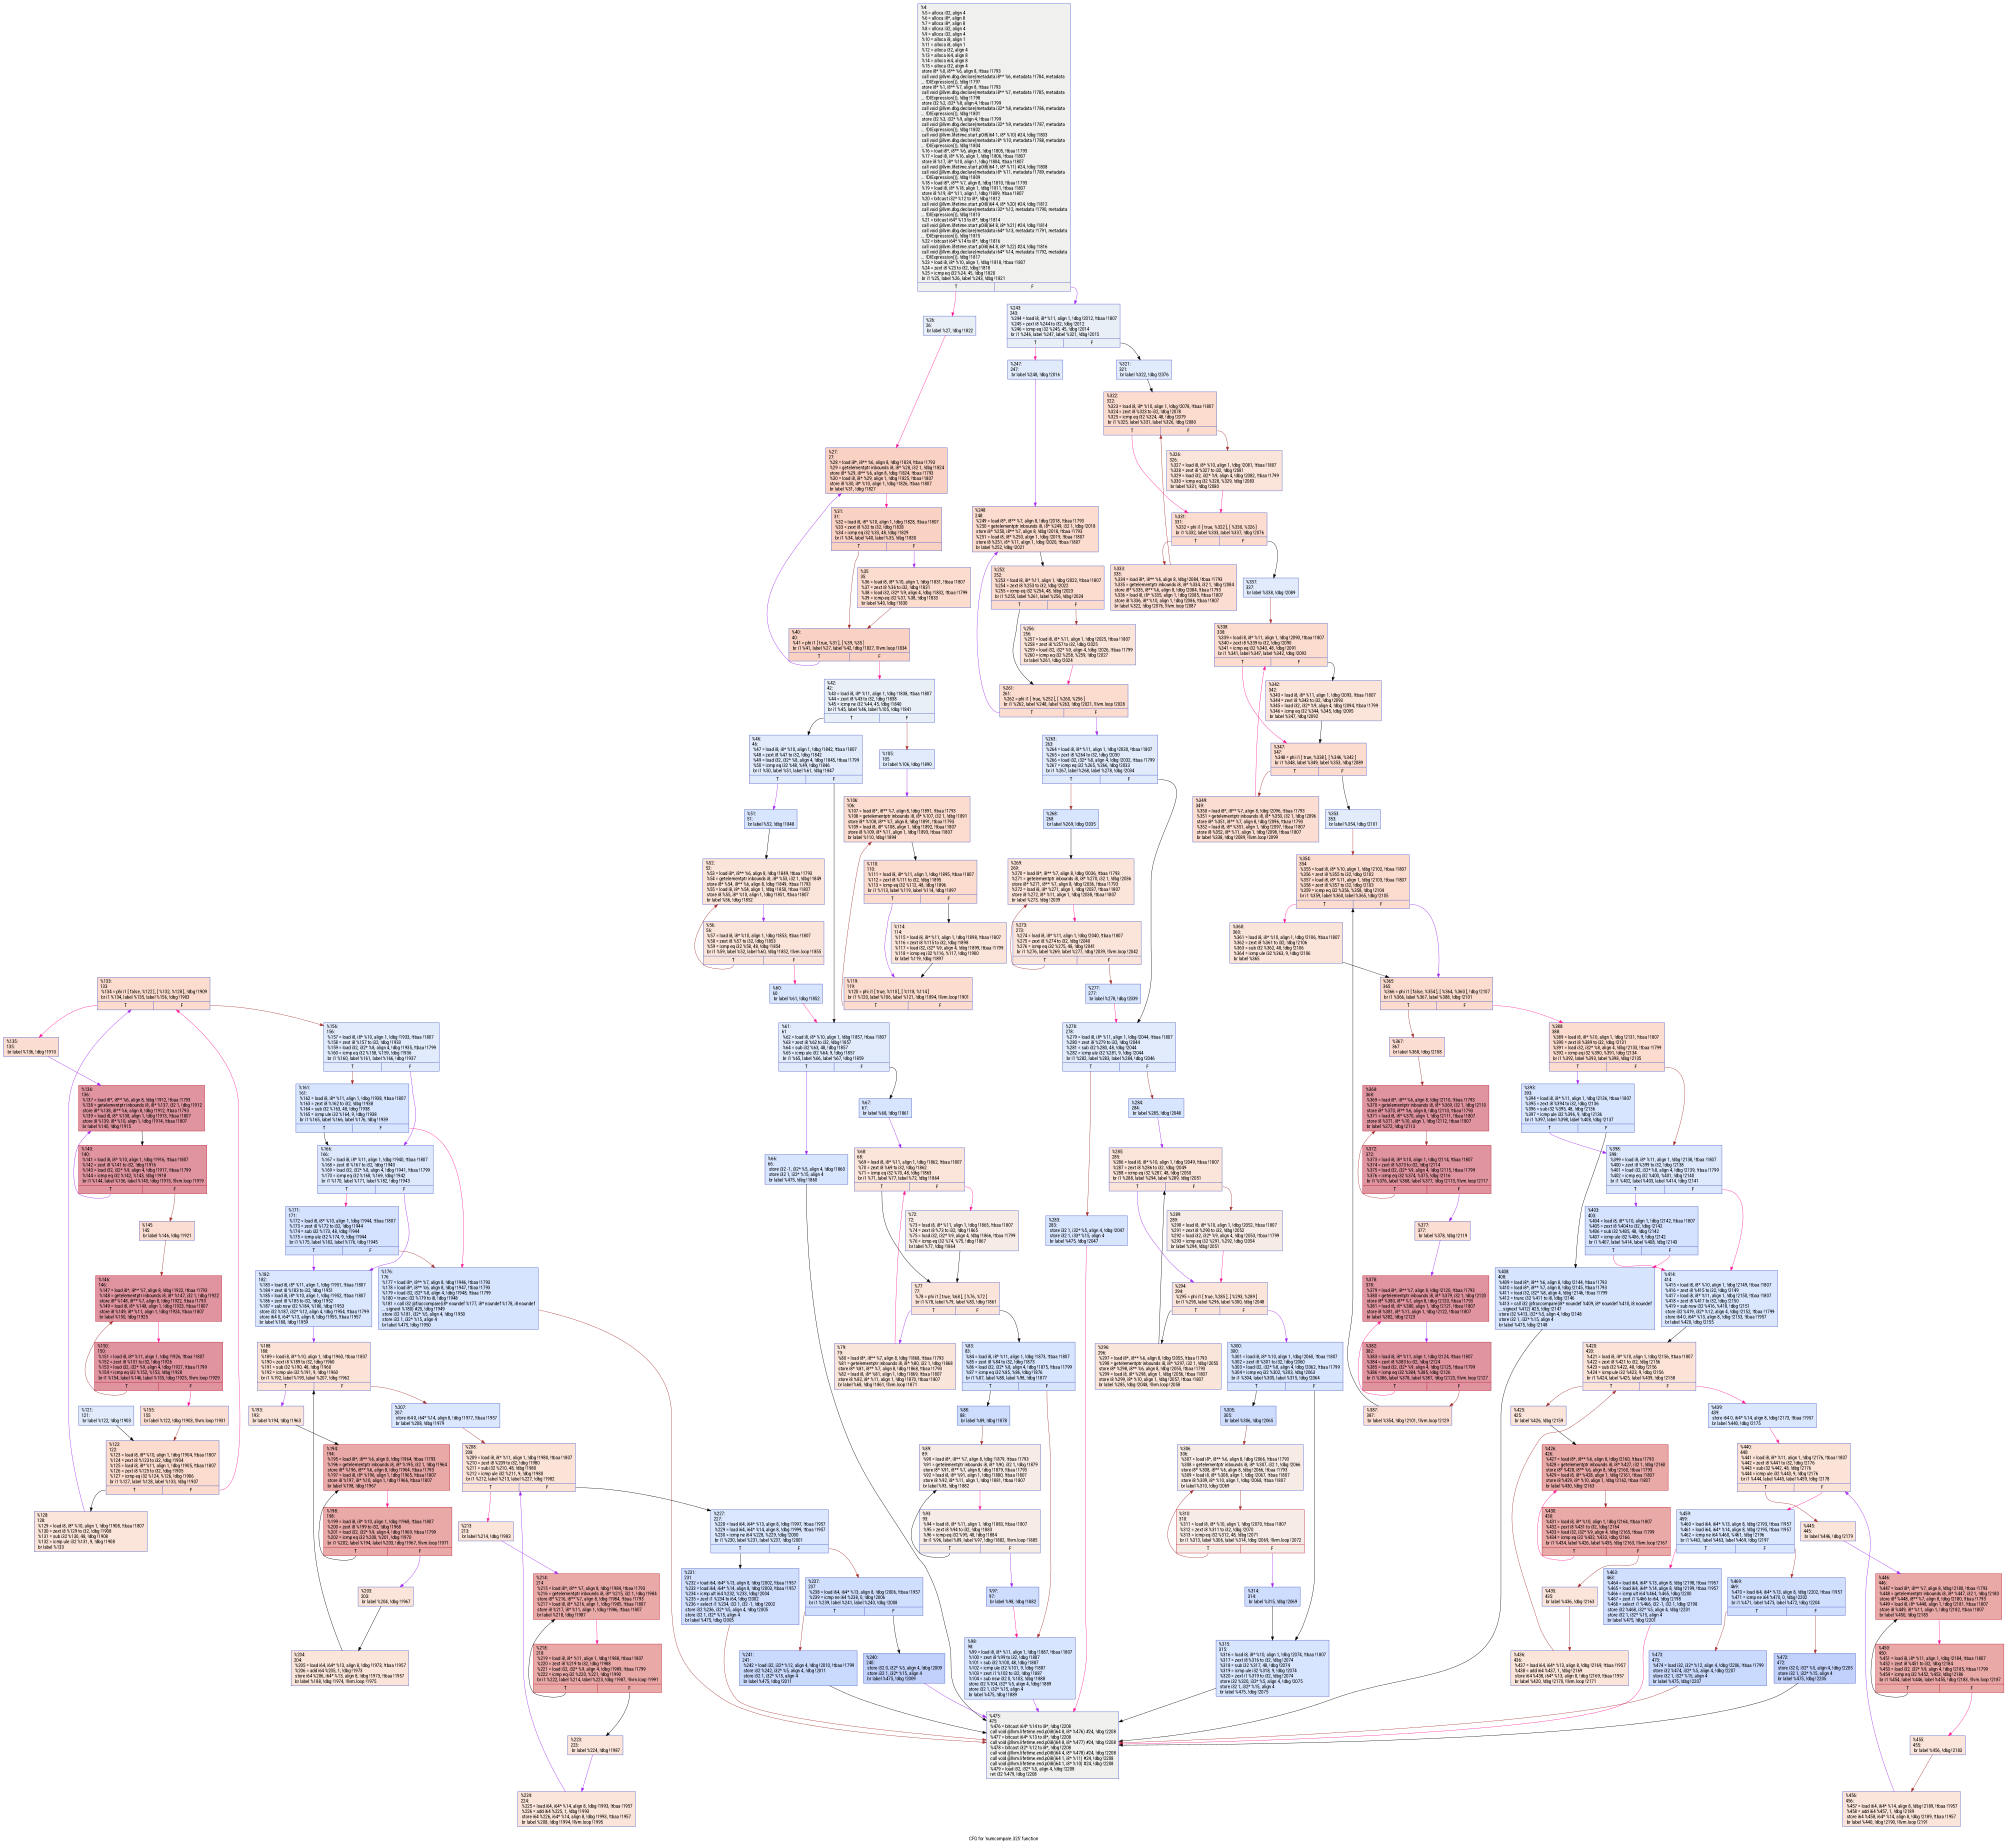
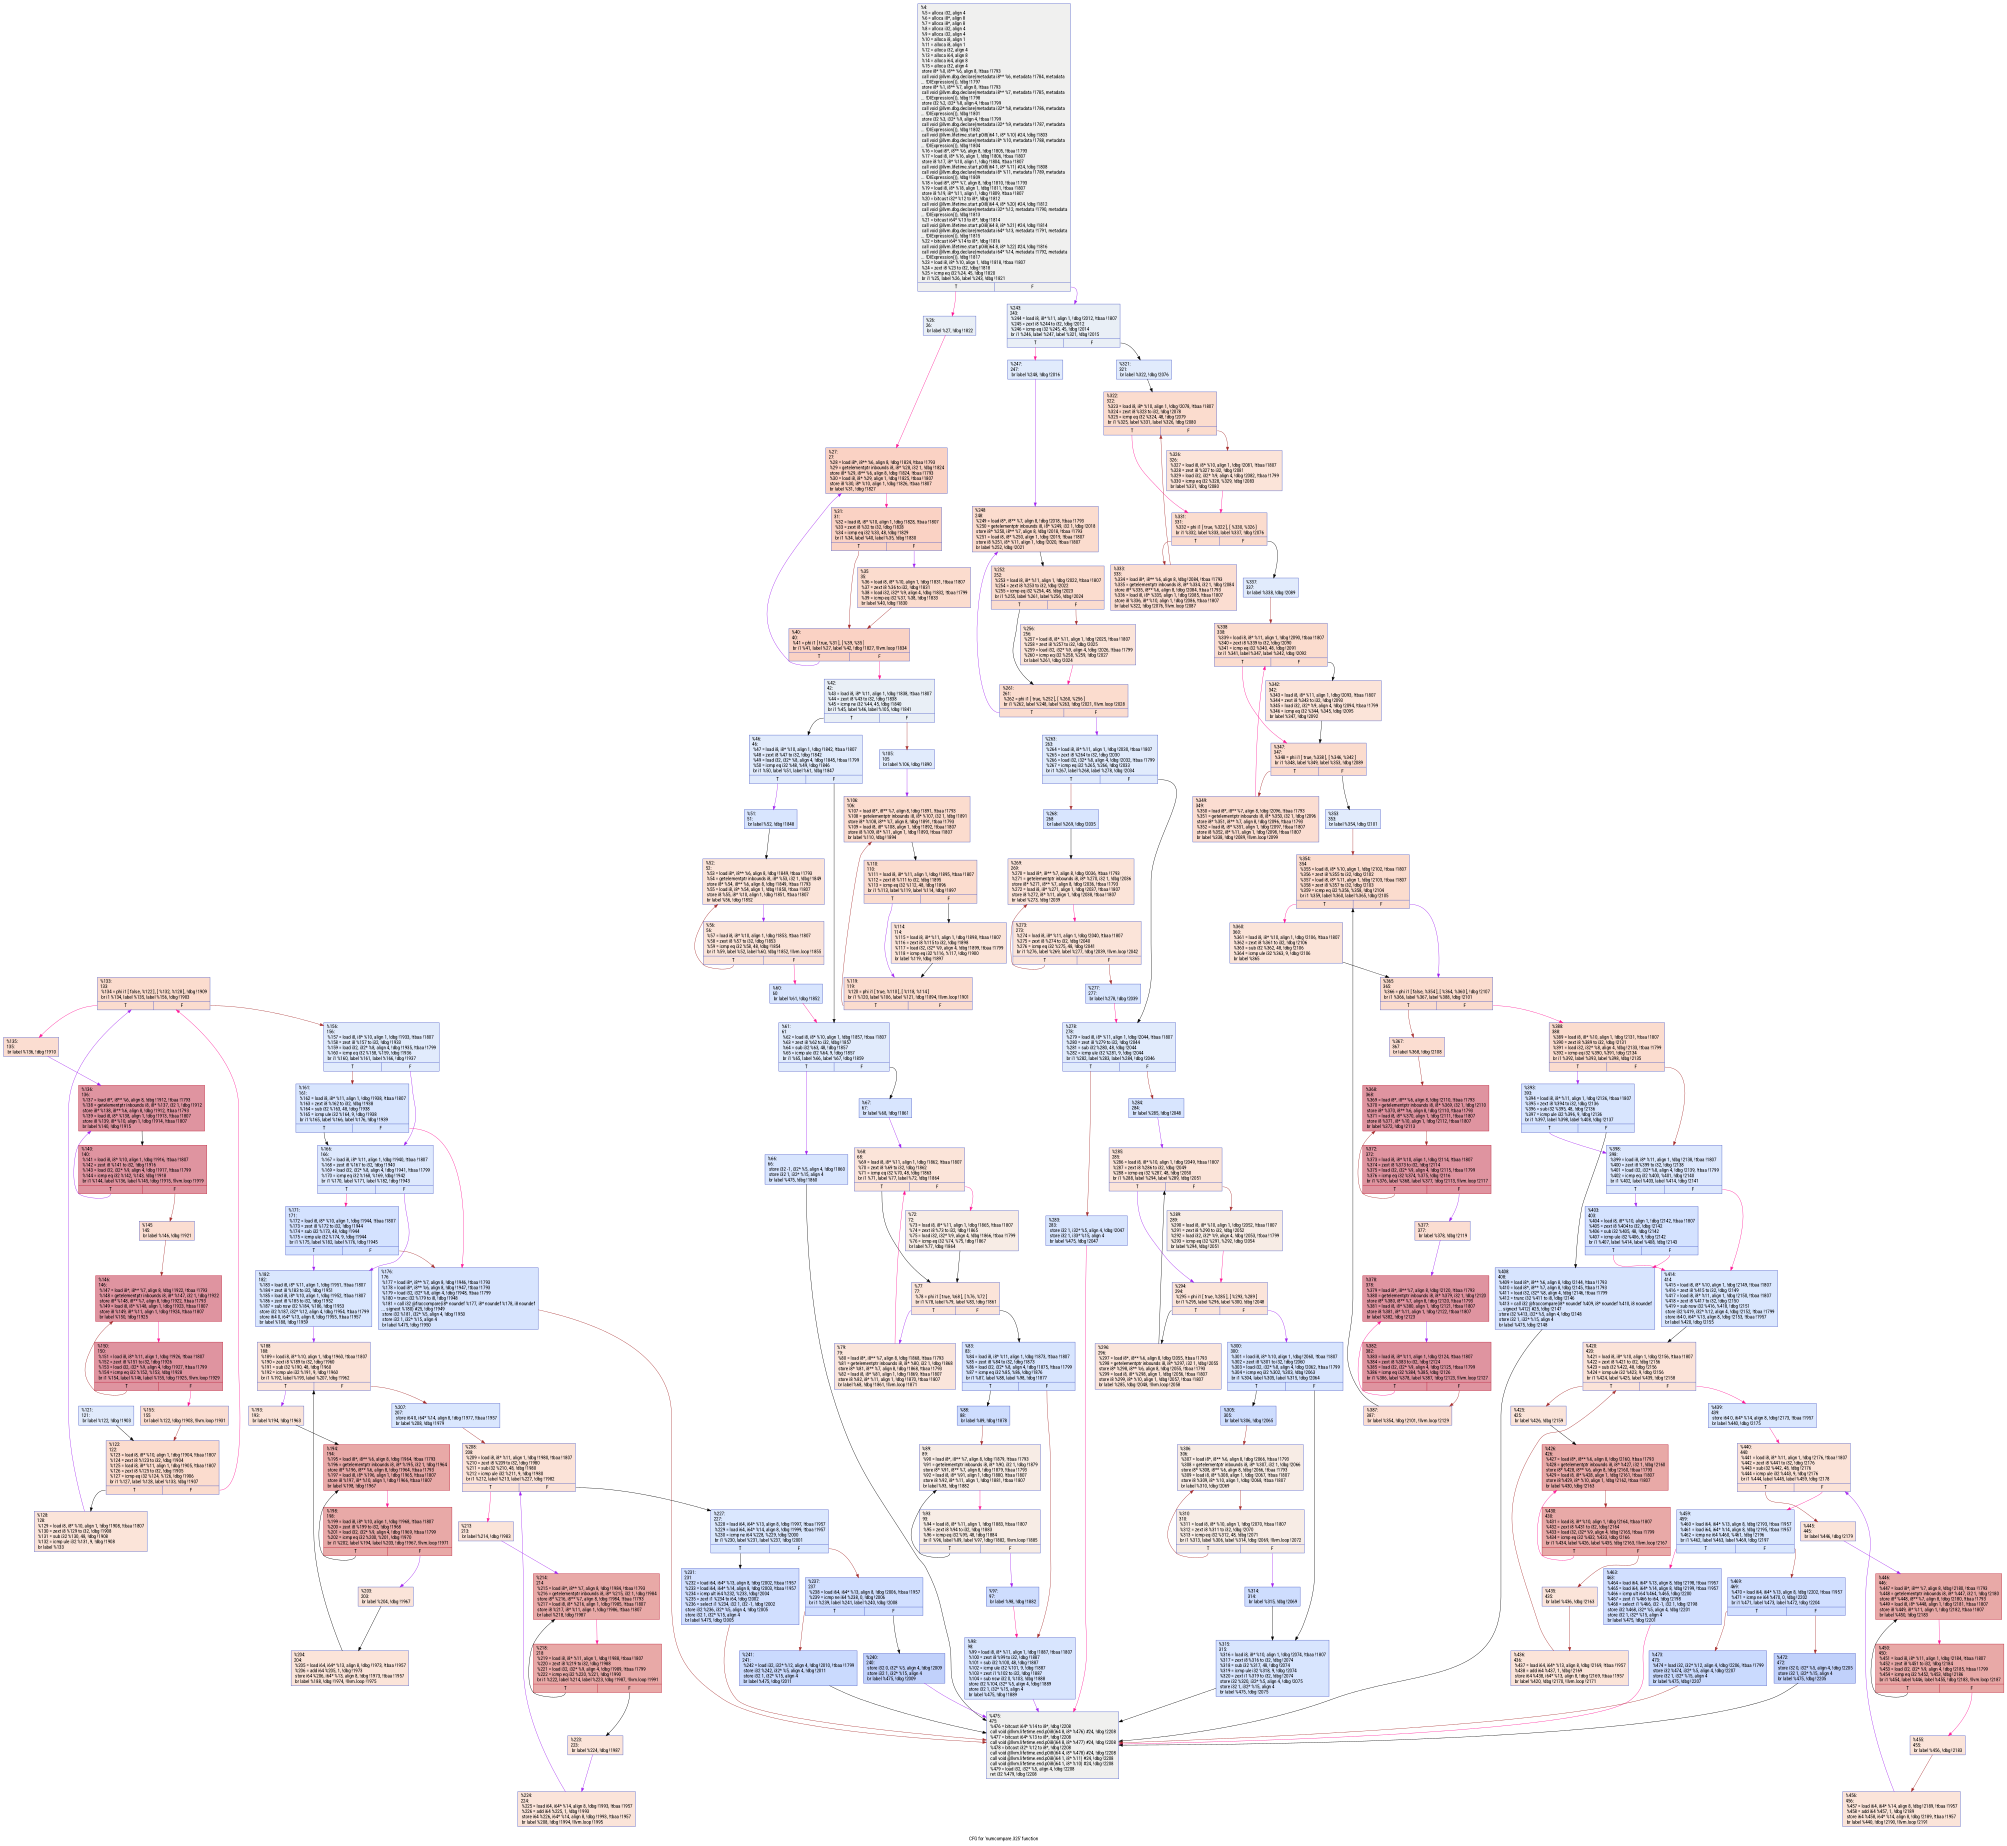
(1240, 1531) -> (1240, 1531)
